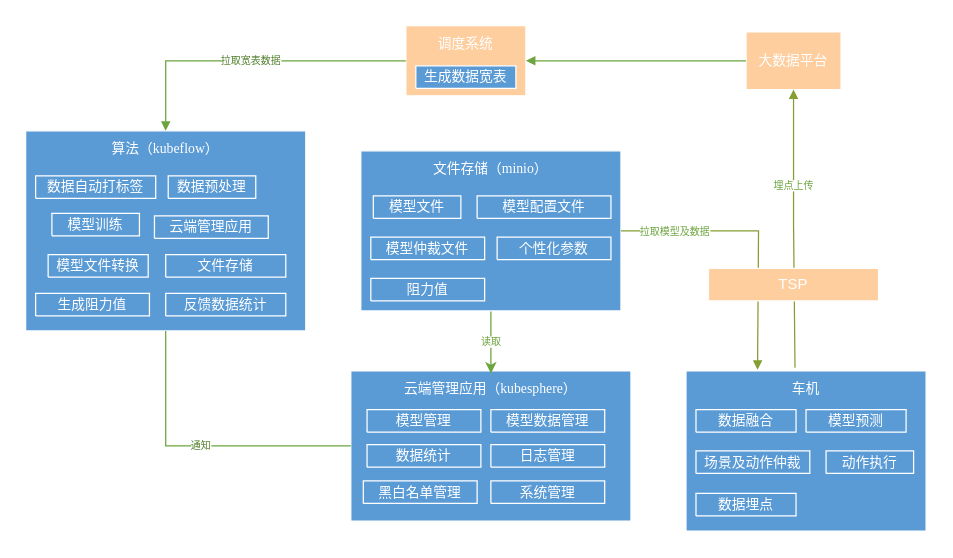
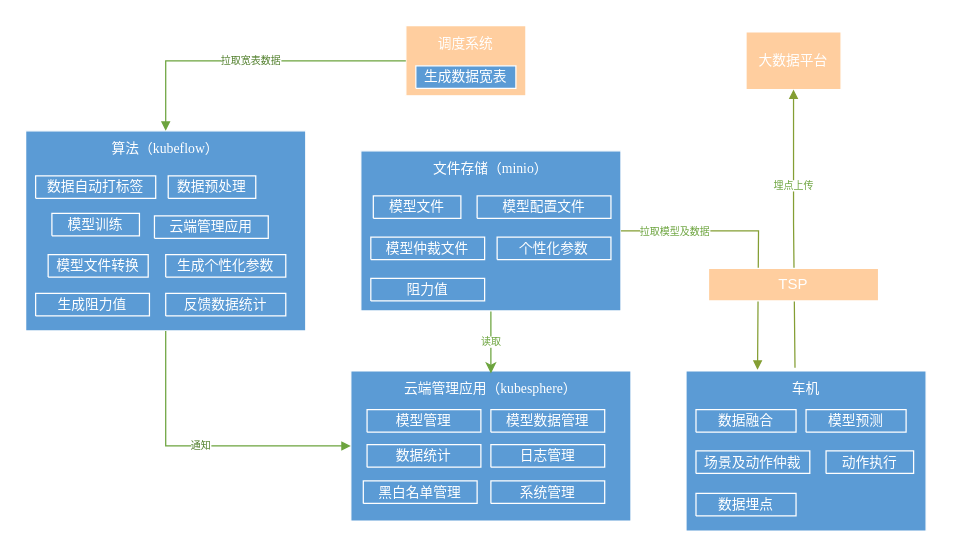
(641, 61) -> none
(226, 266) -> (226, 266)
(344, 446) -> (340, 446)
